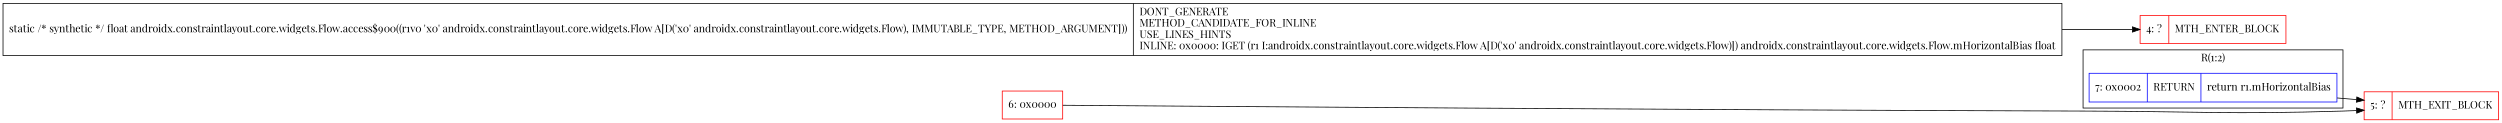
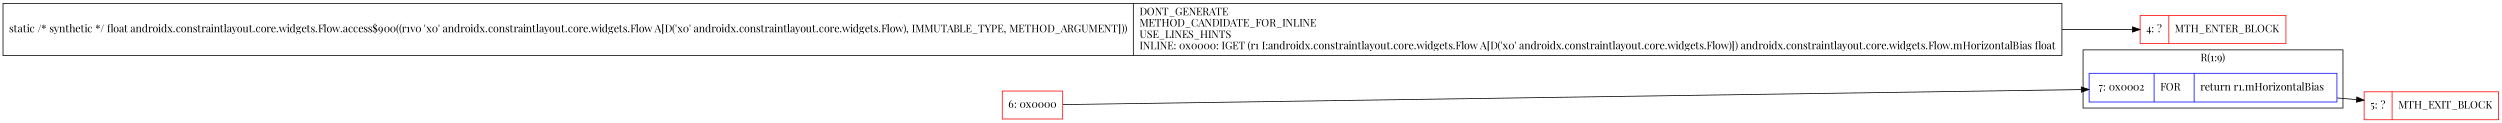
(2213, 59) -> (2213, 59)
(2174, 87) -> (2171, 87)
(1710, 109) -> (1572, 97)
